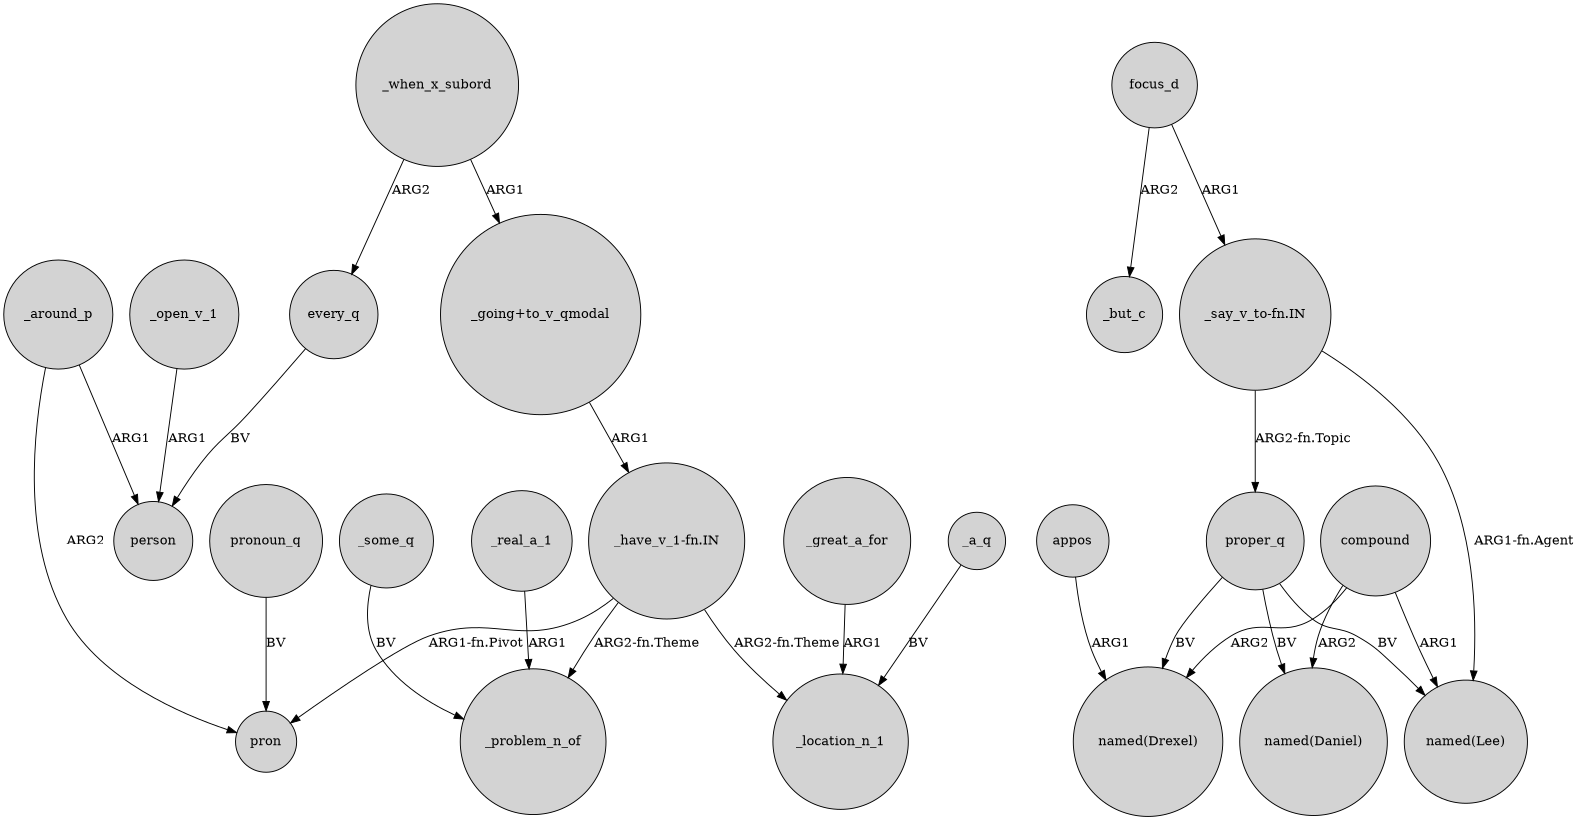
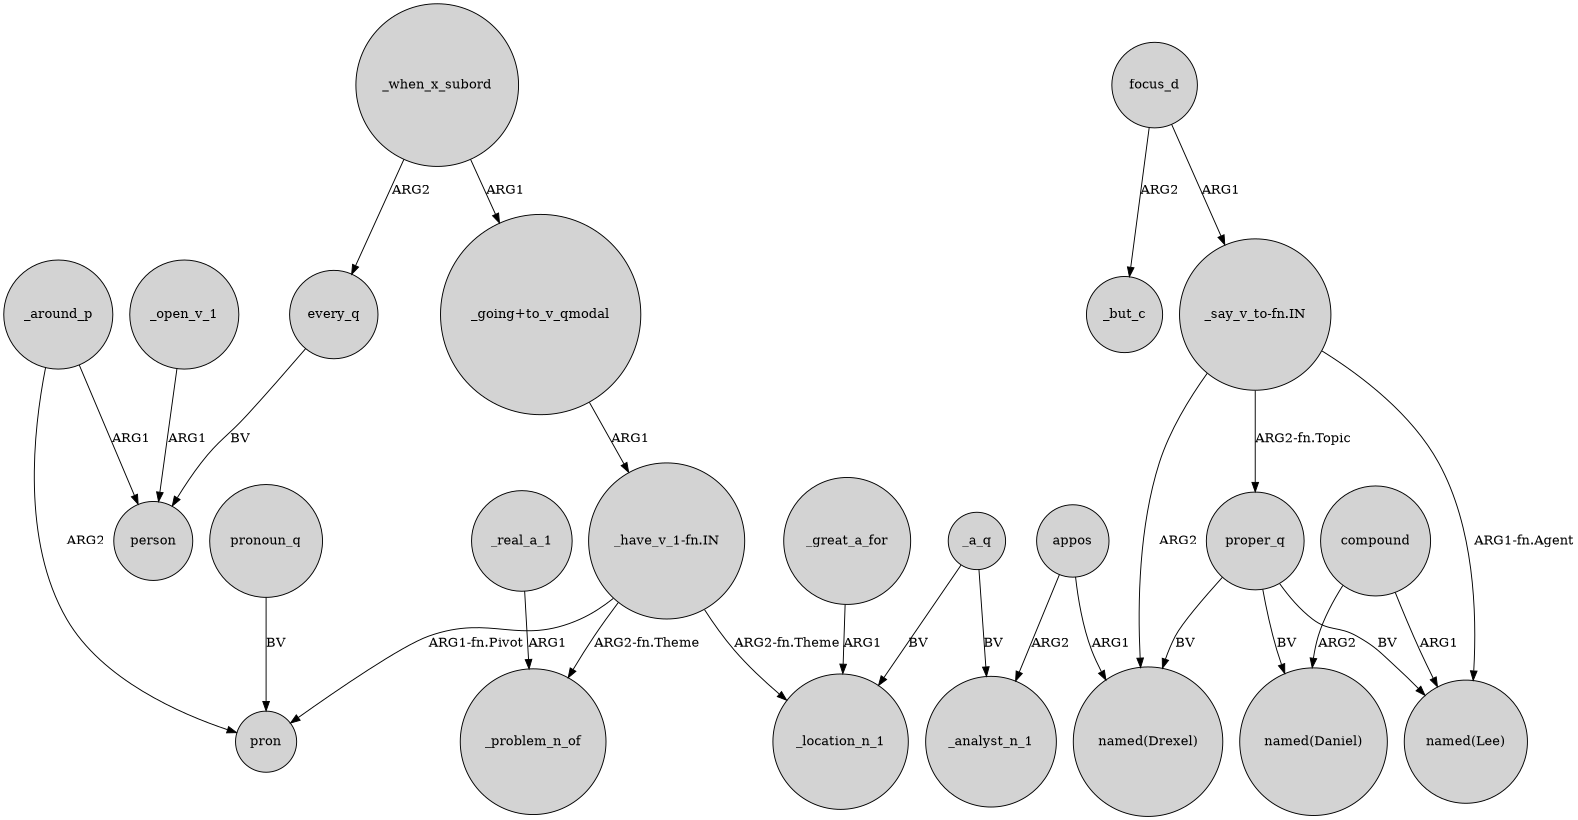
(386, 541) -> none
(1265, 627) -> (1148, 509)
none -> (991, 742)
